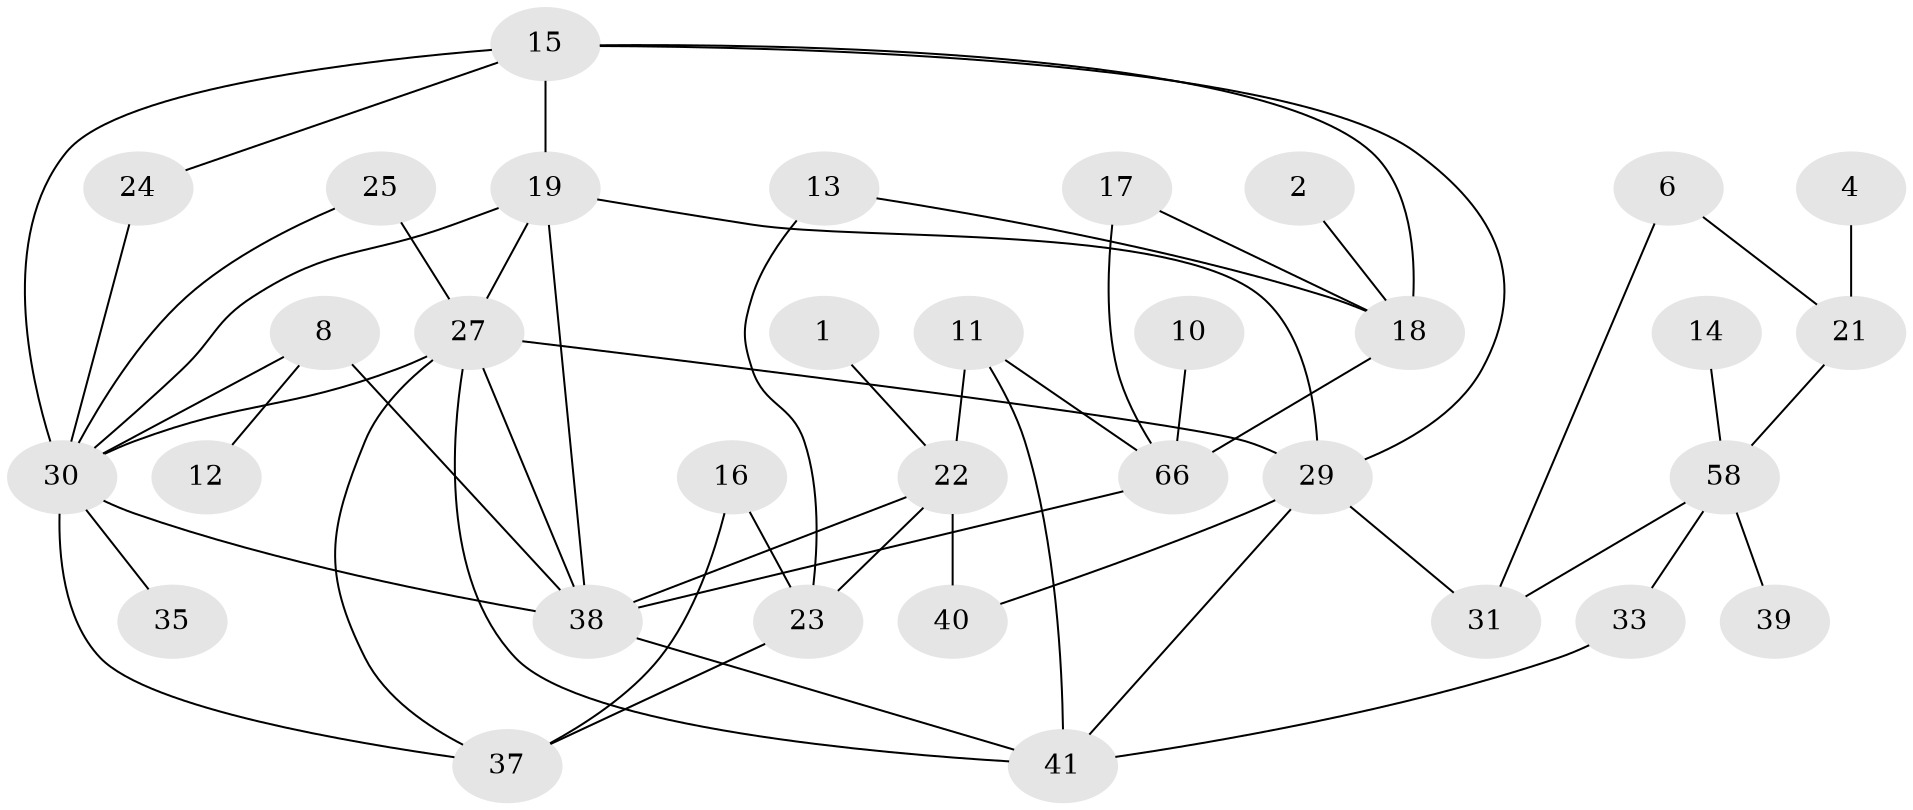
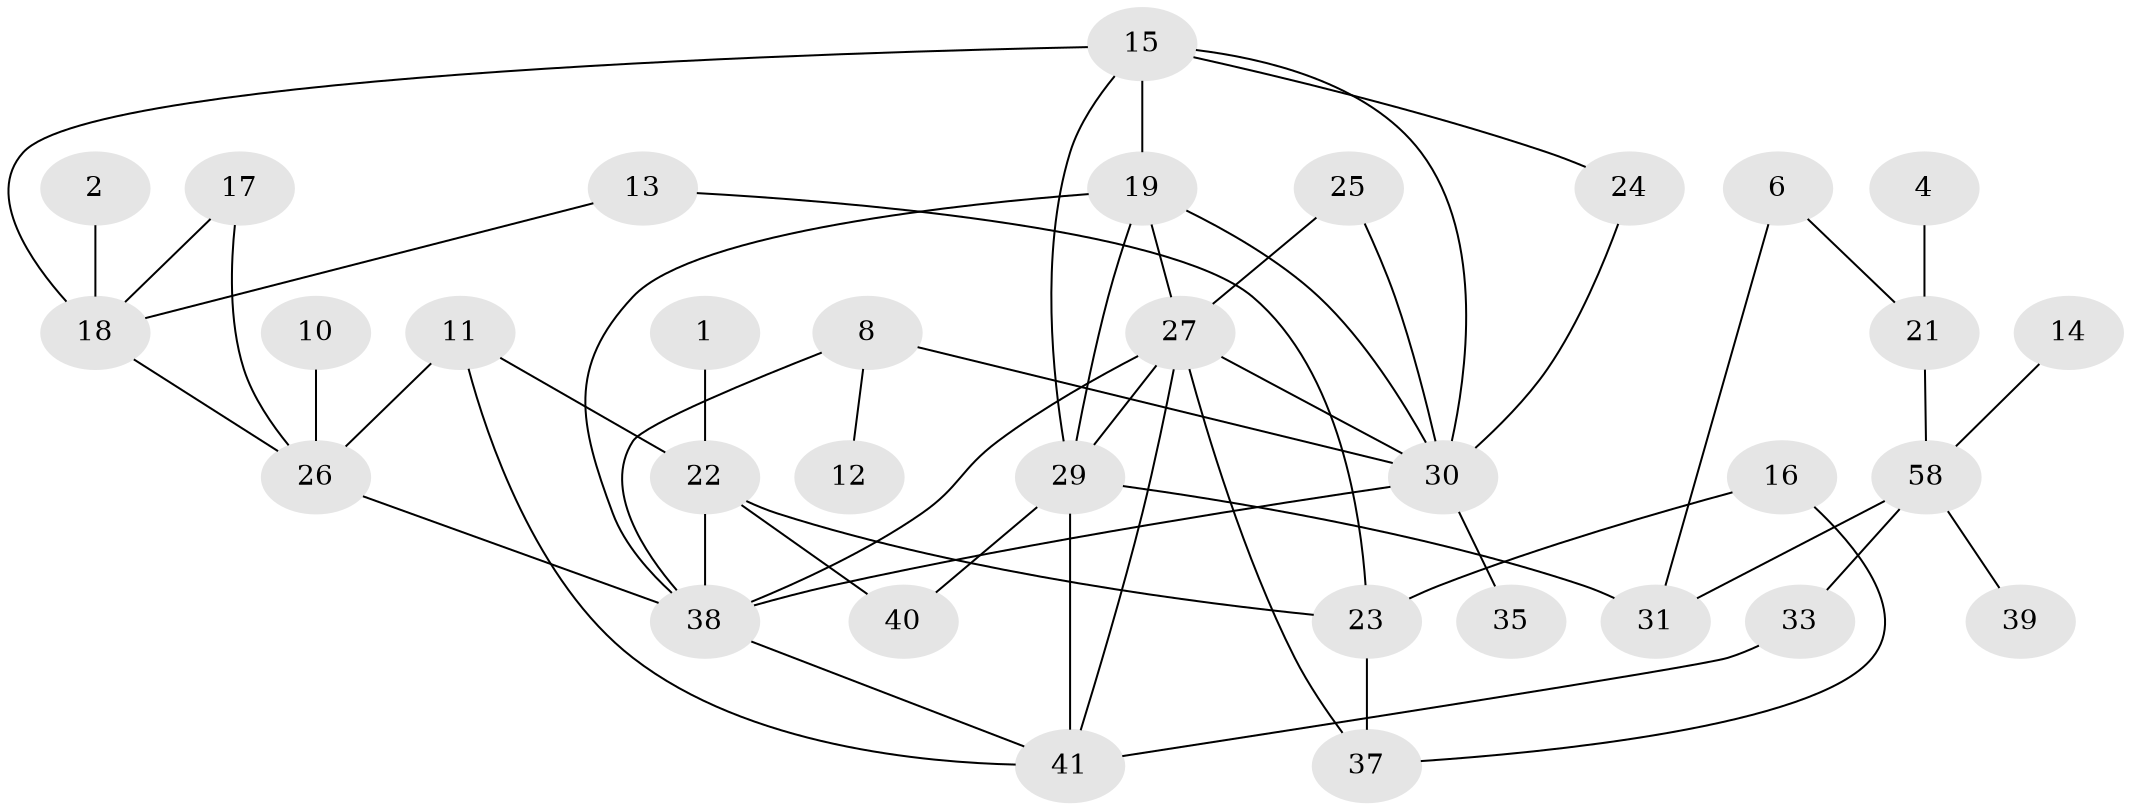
(1173, 477) -> (316, 477)
(198, 705) -> none
